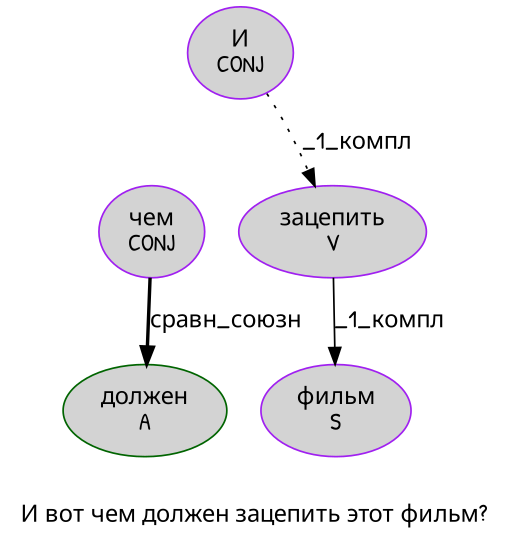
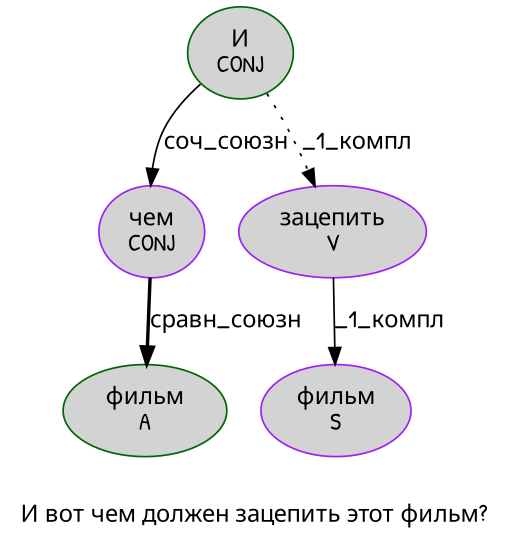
(240, 53) -> (240, 53)
none -> (168, 122)
(145, 411) -> (145, 411)
